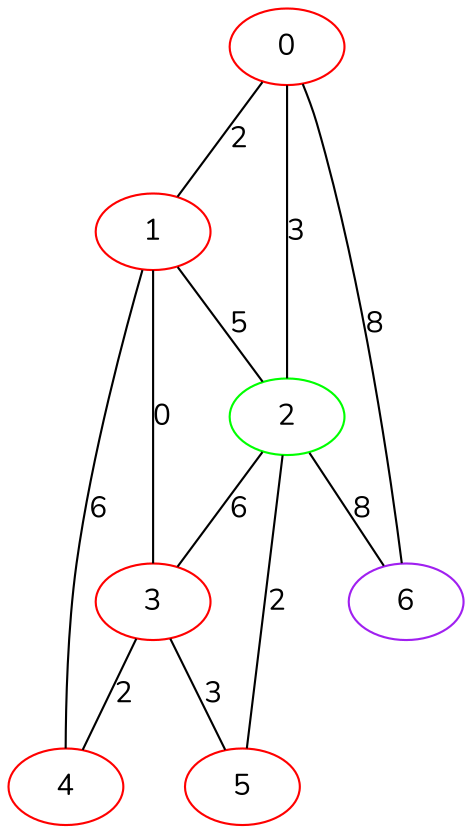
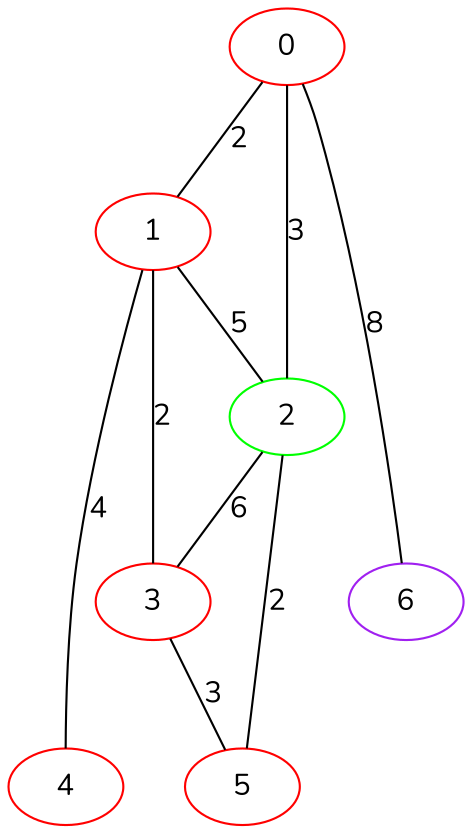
(163, 417) -> (163, 417)
(99, 509) -> (99, 509)
(347, 509) -> none
(109, 694) -> none
